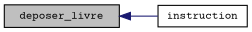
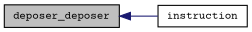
(62, 16) -> (62, 16)
